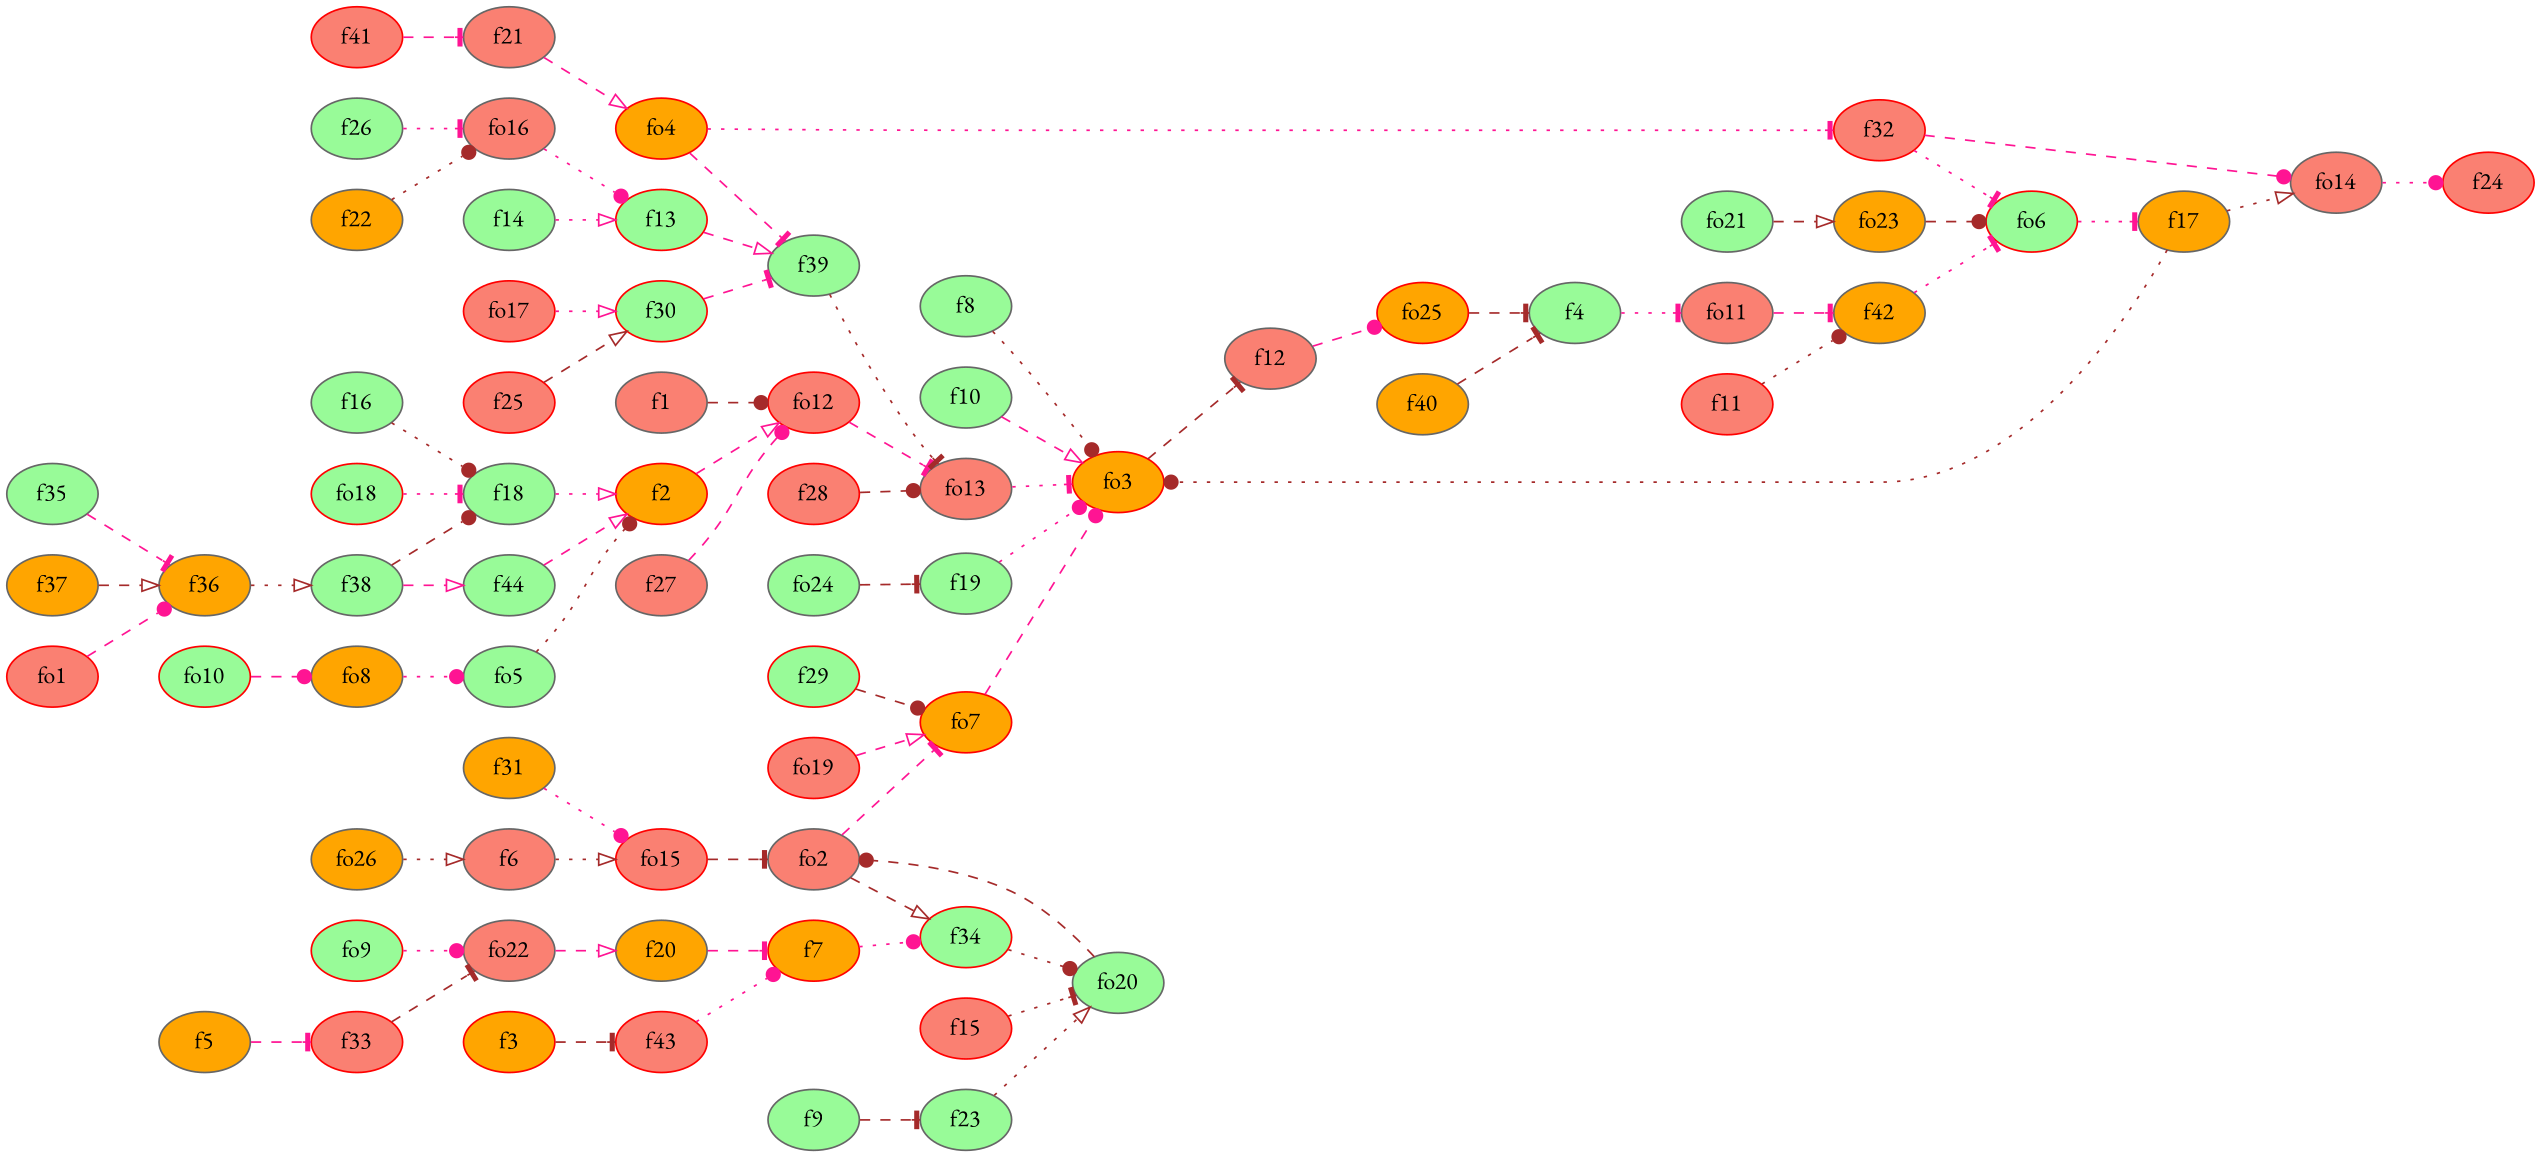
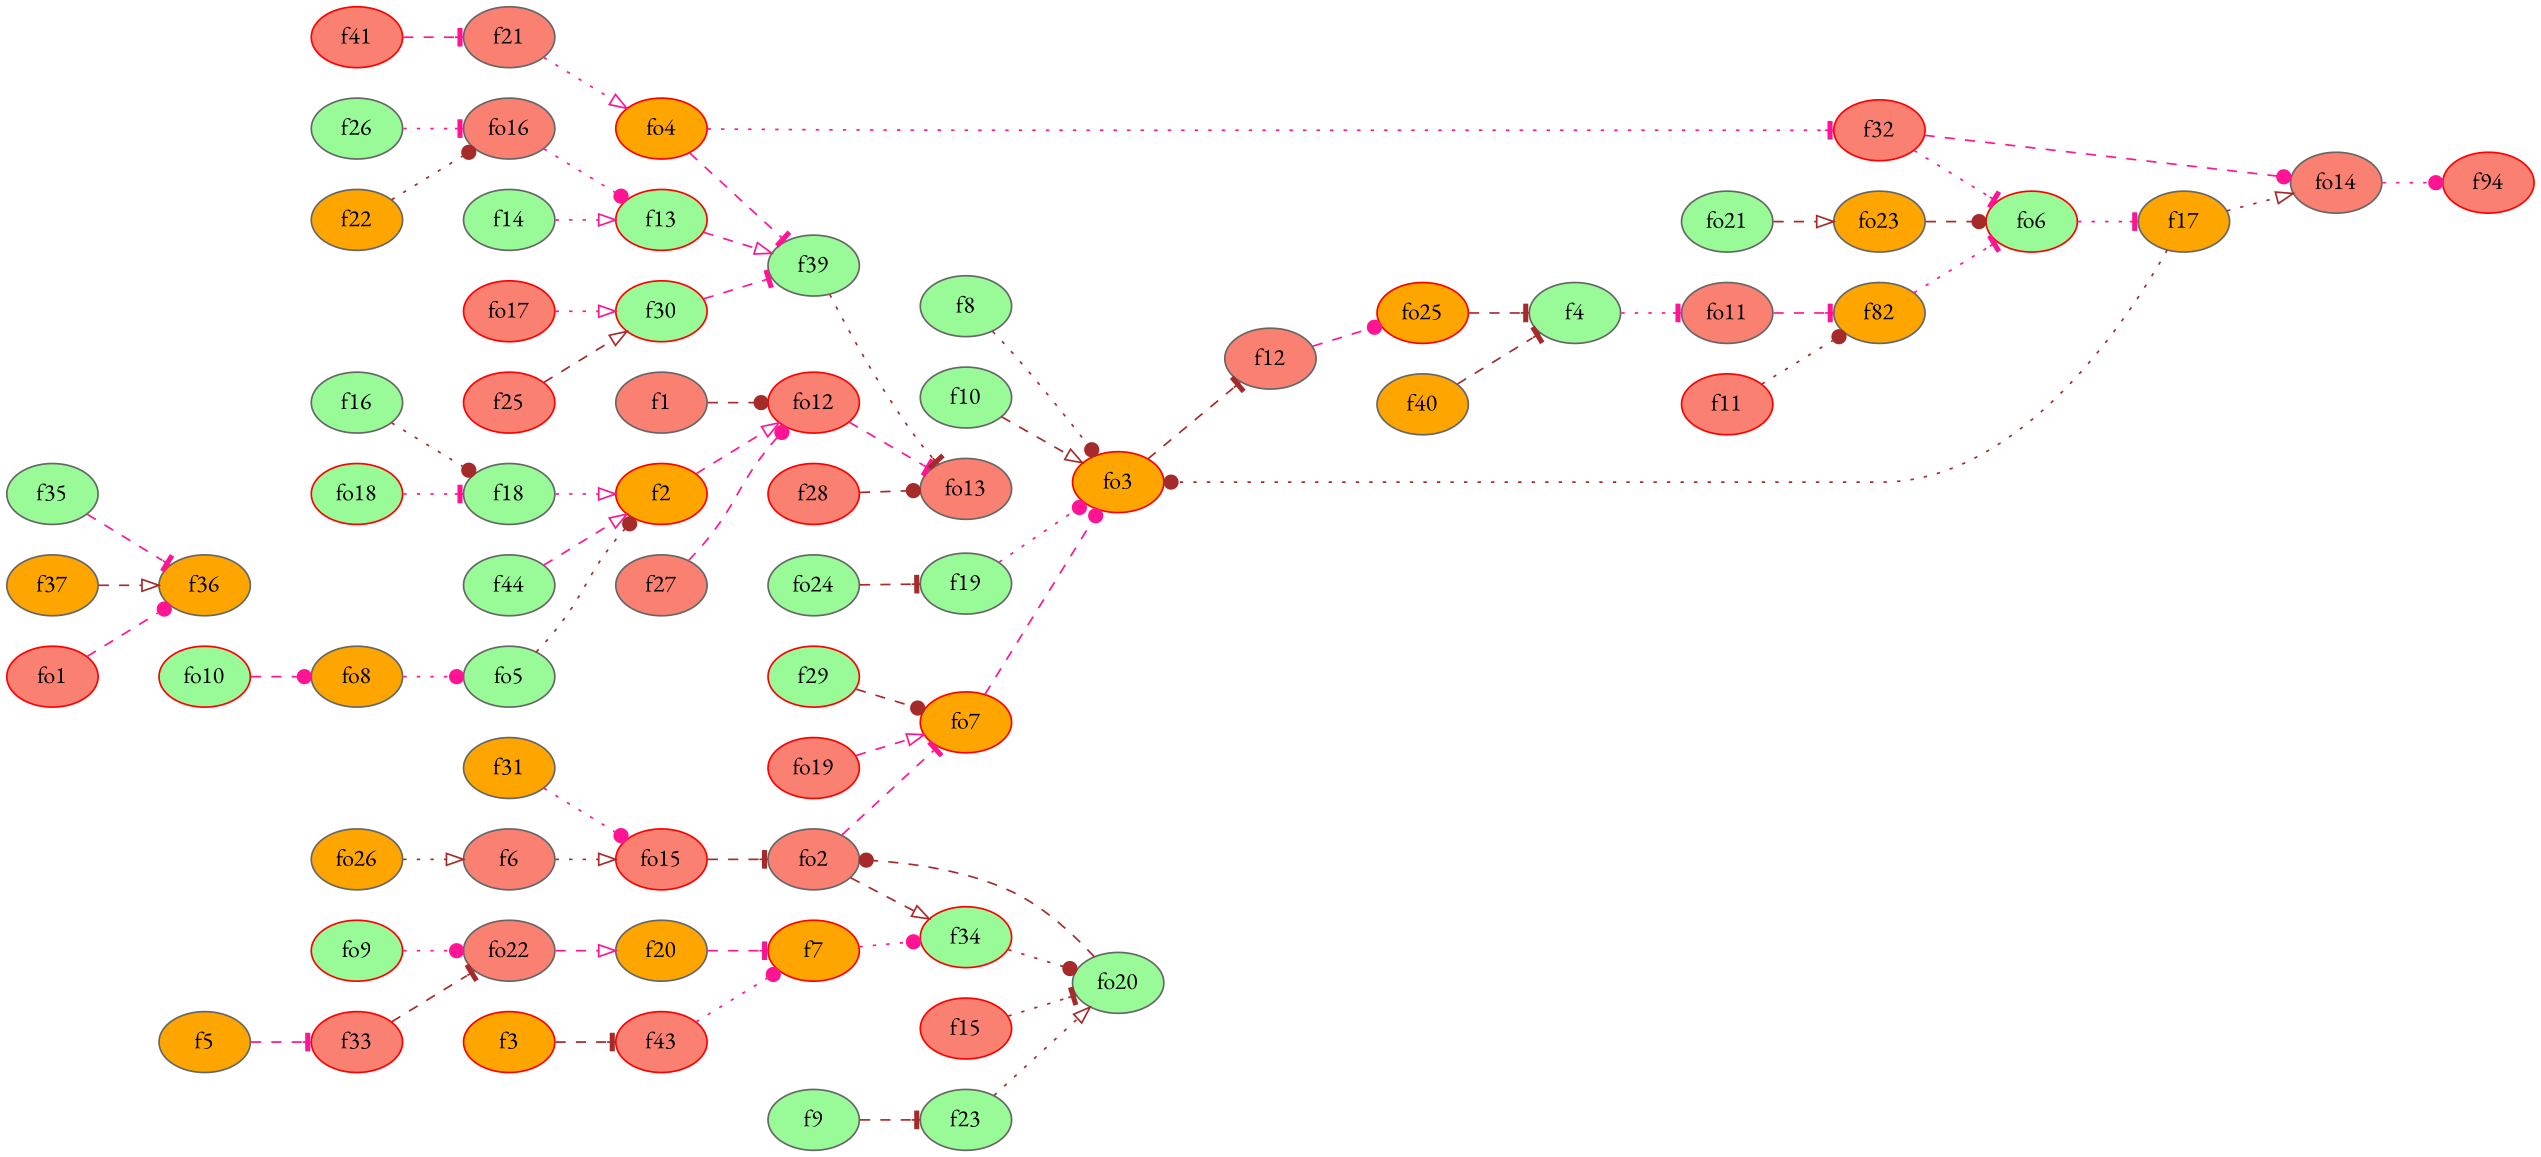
(578, 78) -> (578, 78)
(2488, 183) -> (2488, 183)
(1879, 313) -> (1879, 313)
(1034, 435) -> (1034, 435)
(1038, 486) -> none
(357, 585) -> none
